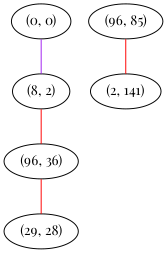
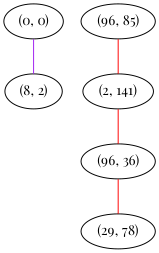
(41, 126) -> (118, 126)
(41, 231) -> (118, 231)
